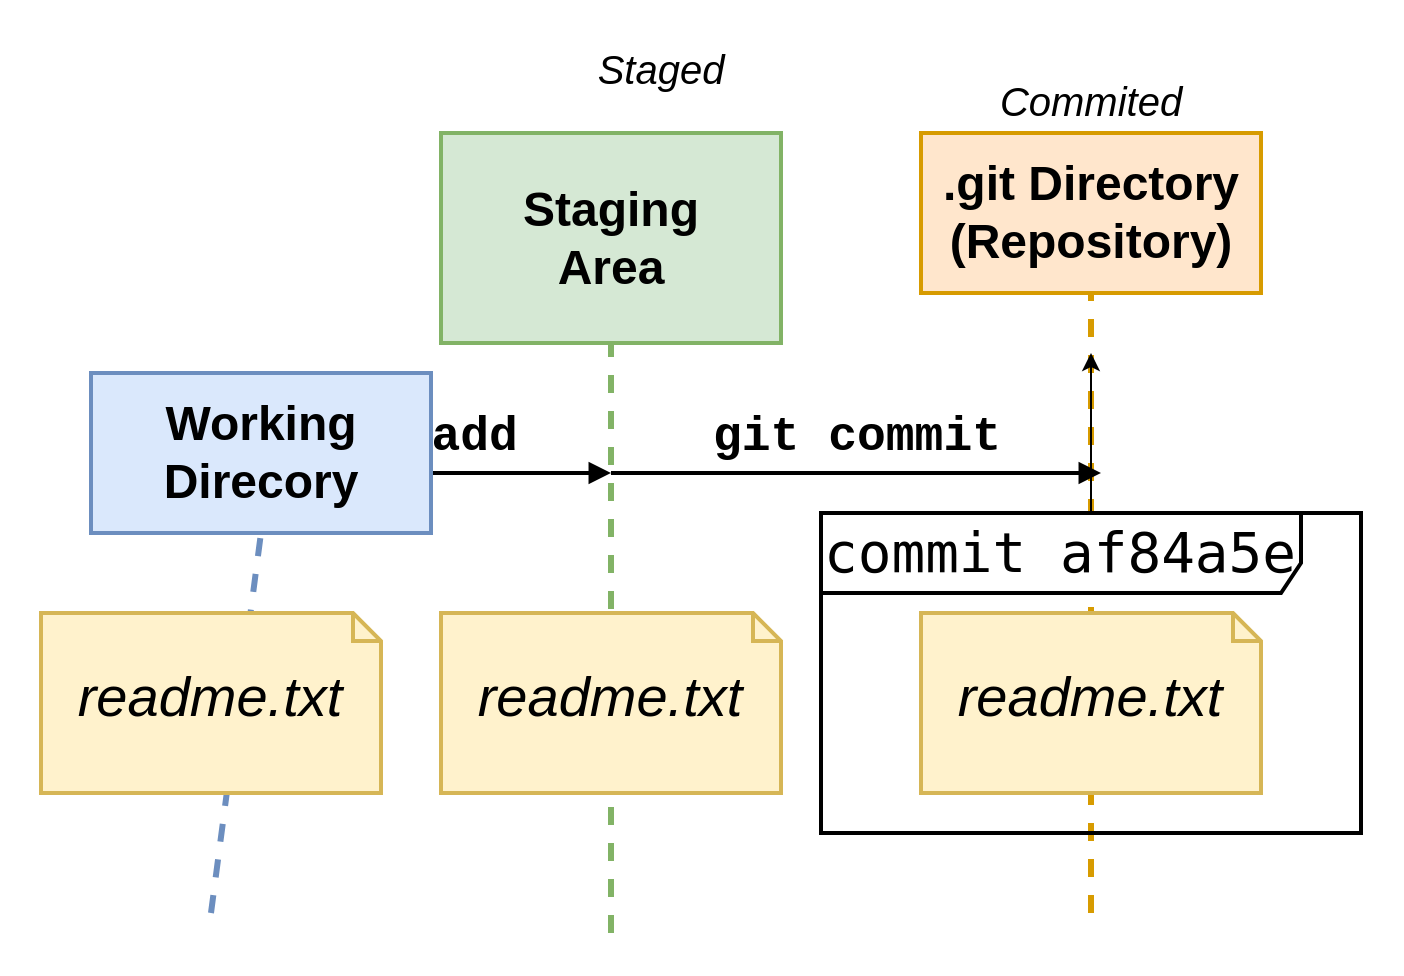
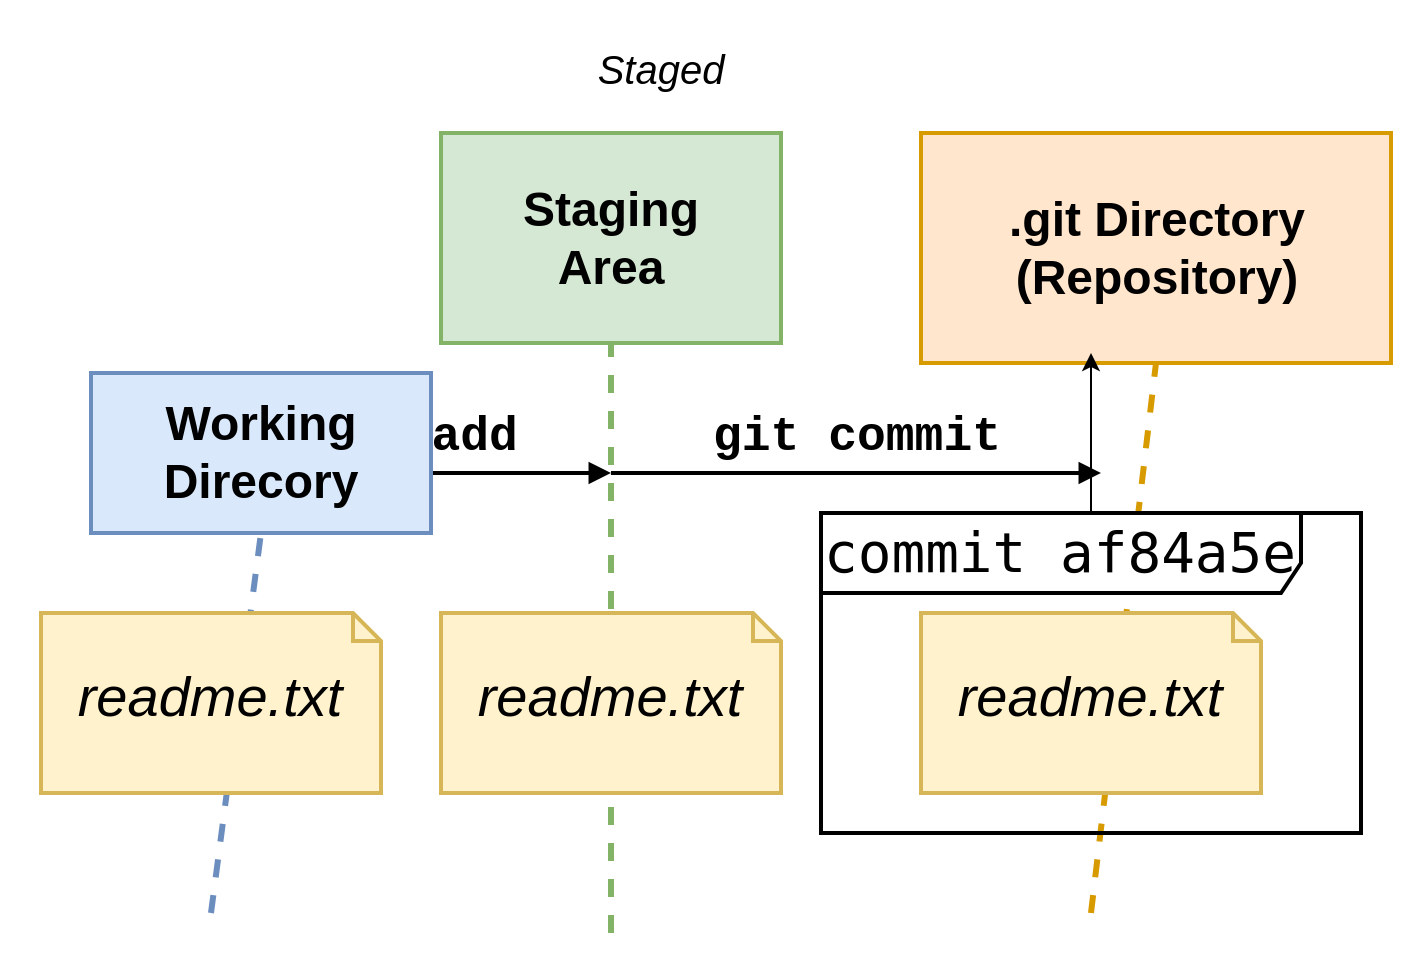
(1091, 93) -> none
(1091, 213) -> (1156, 248)
